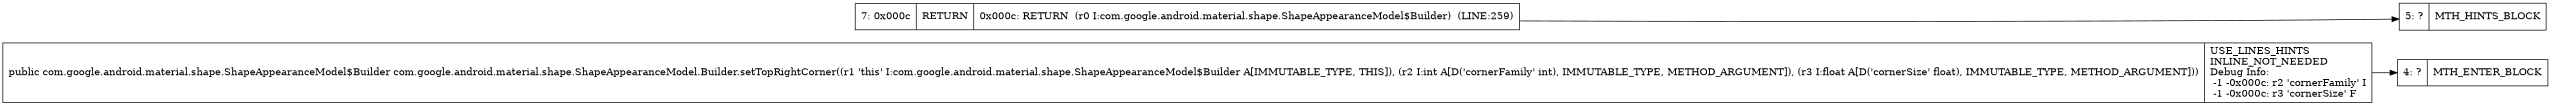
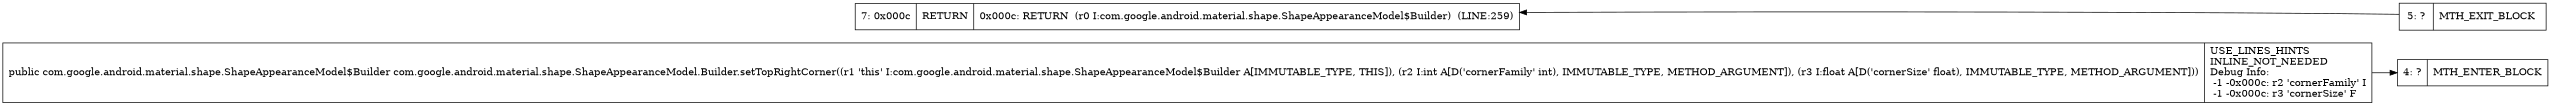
(2488, 16) -> (2487, 16)
(1956, 21) -> (1963, 12)
